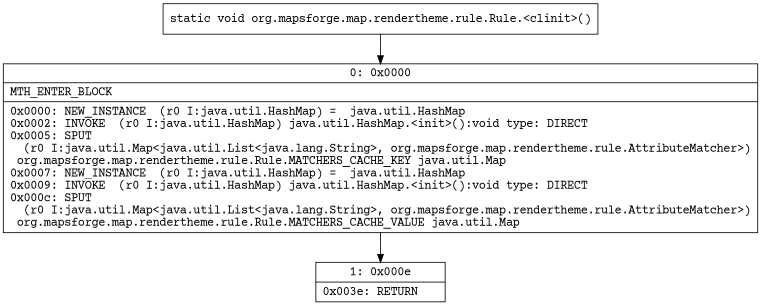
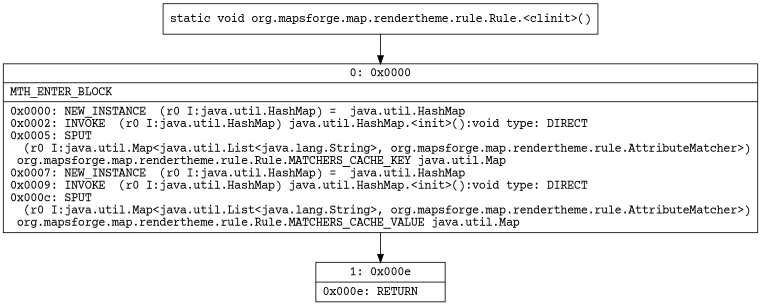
(381, 292) -> (381, 292)
